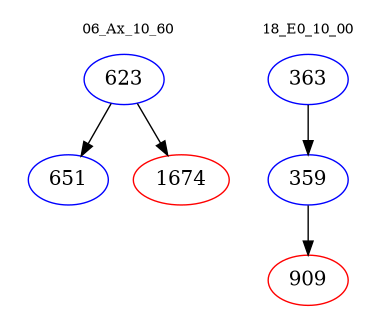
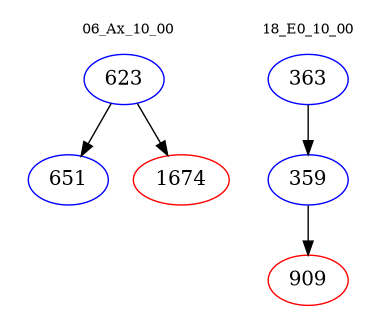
(128, 30) -> (128, 30)
